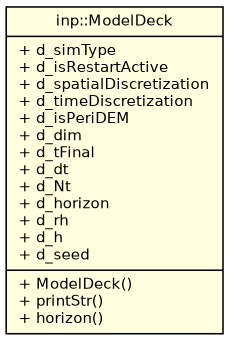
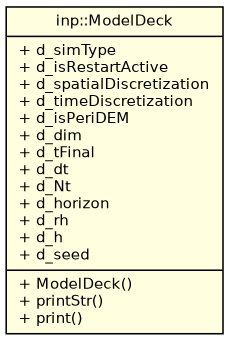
(61, 318) -> (51, 318)
